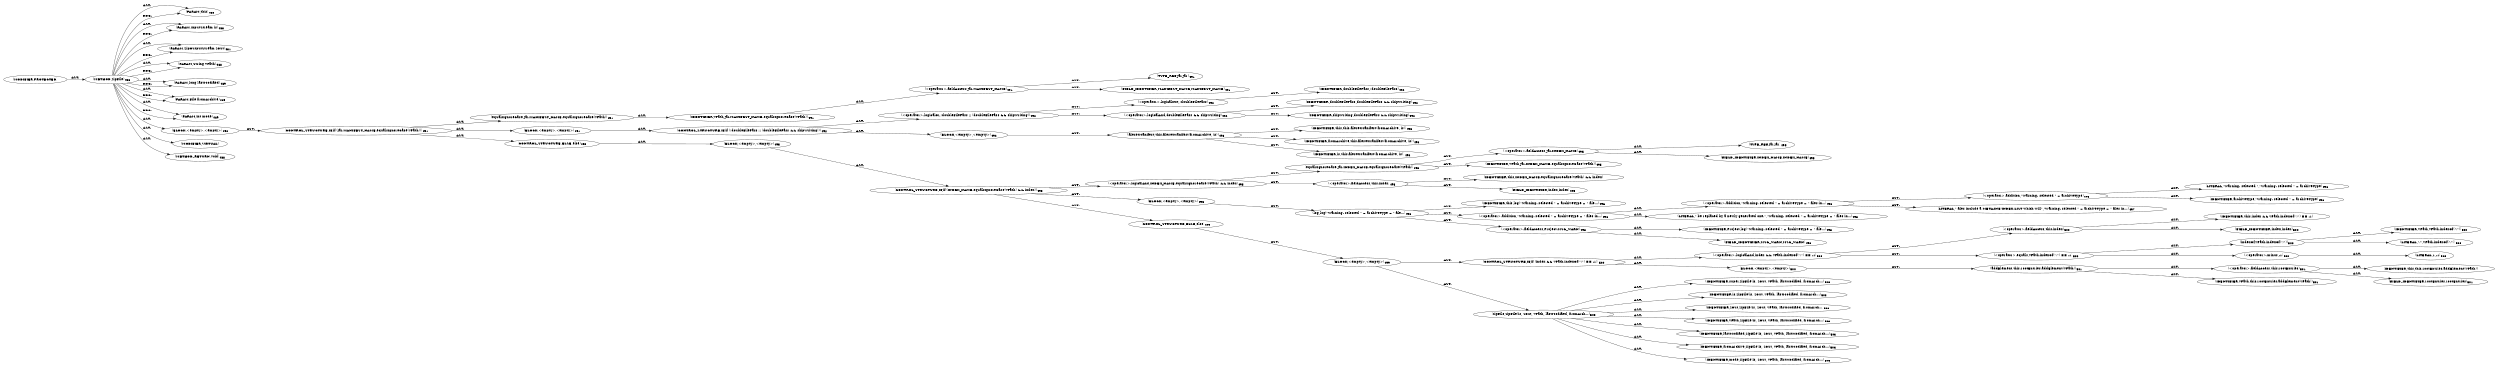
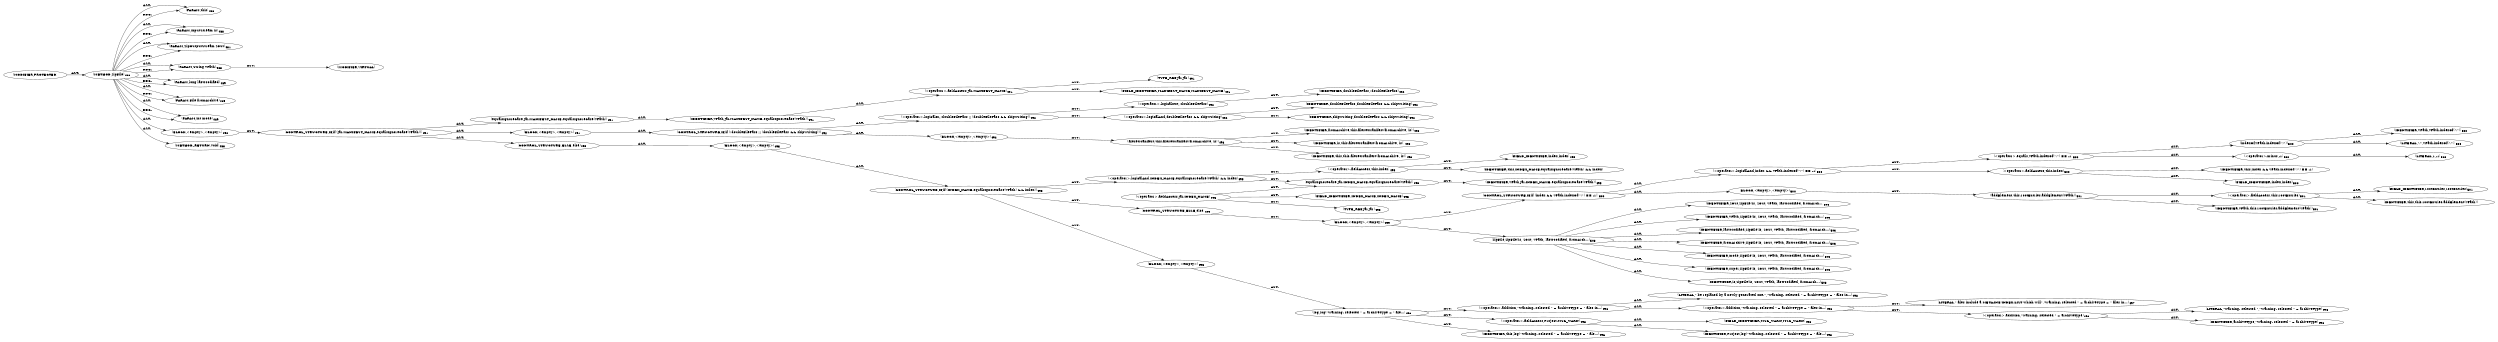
(135, 121) -> (279, 67)
(1453, 158) -> (1265, 190)
